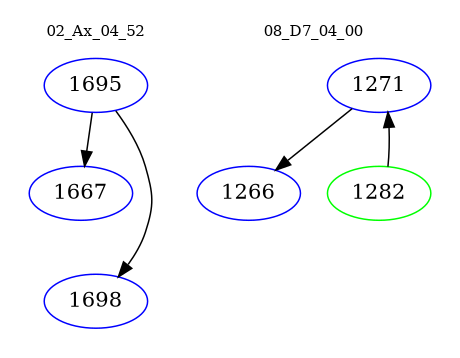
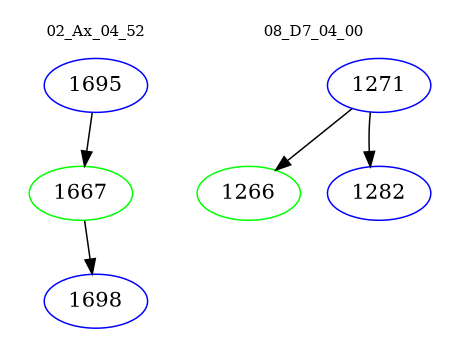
(389, 147) -> (369, 132)
(150, 186) -> (87, 240)
(81, 193) -> (81, 193)
(249, 193) -> (249, 193)
(379, 193) -> (379, 193)
